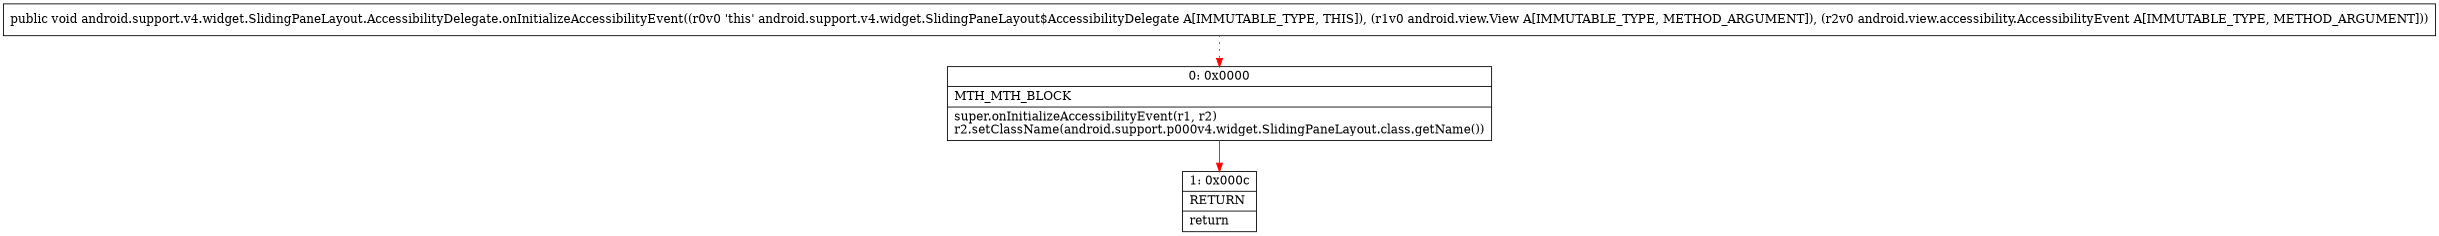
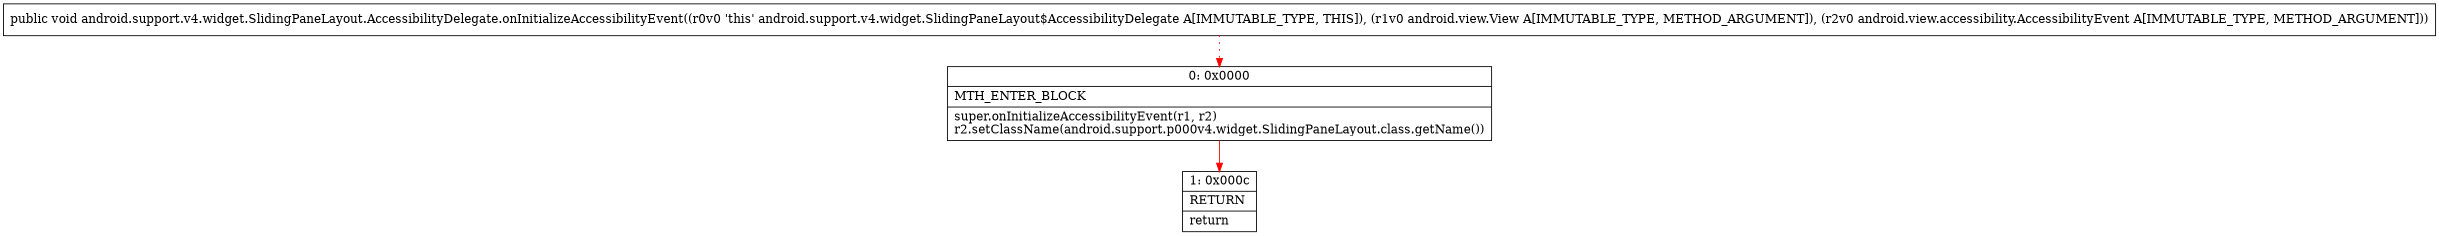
(1013, 96) -> (1020, 96)
